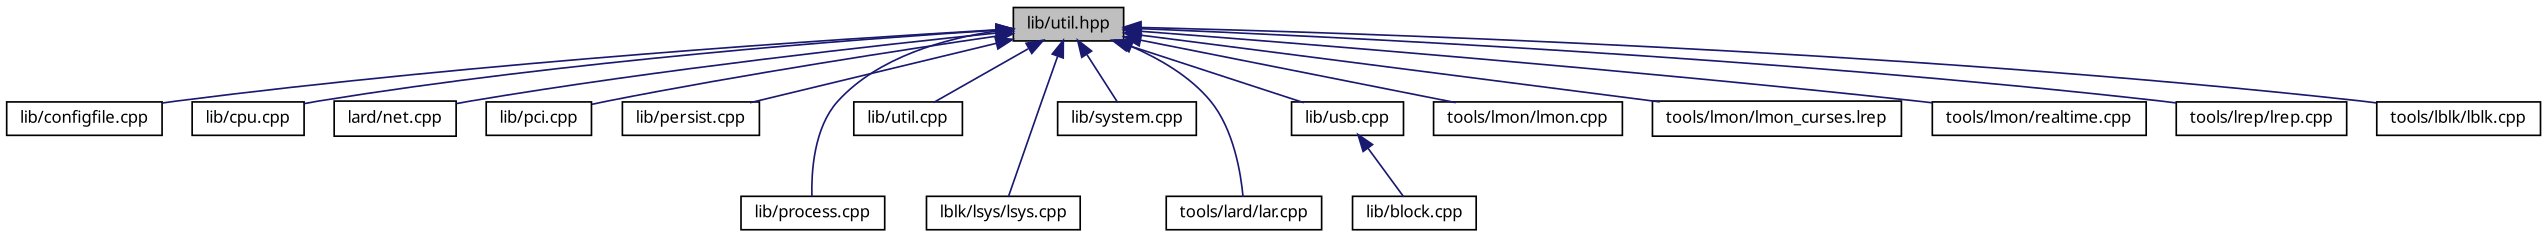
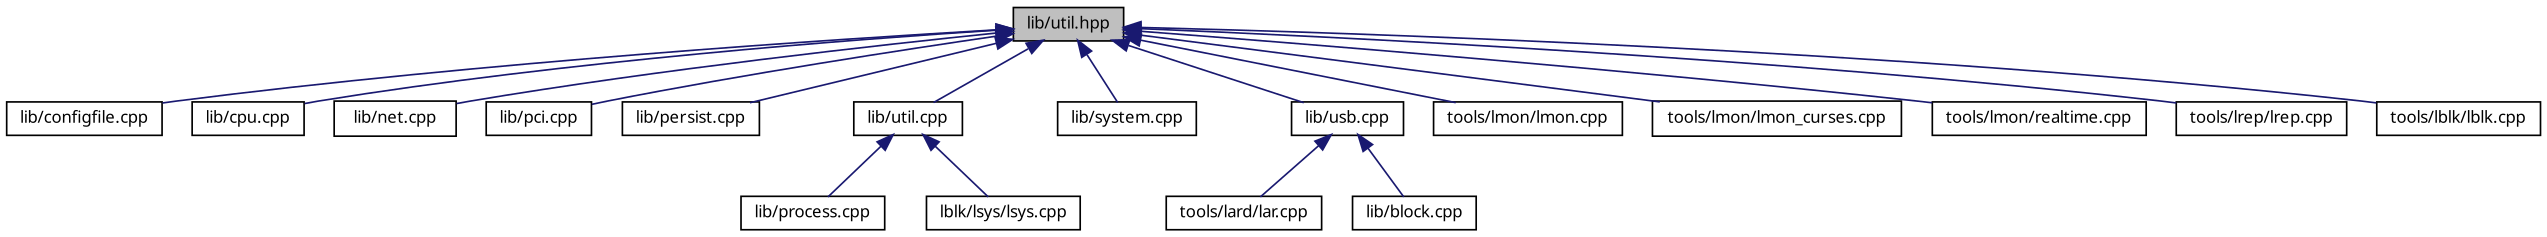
(850, 89) -> (855, 172)
(1212, 103) -> (1290, 171)
(395, 119) -> (395, 119)
(1777, 119) -> (1777, 119)
(1033, 127) -> (962, 172)
